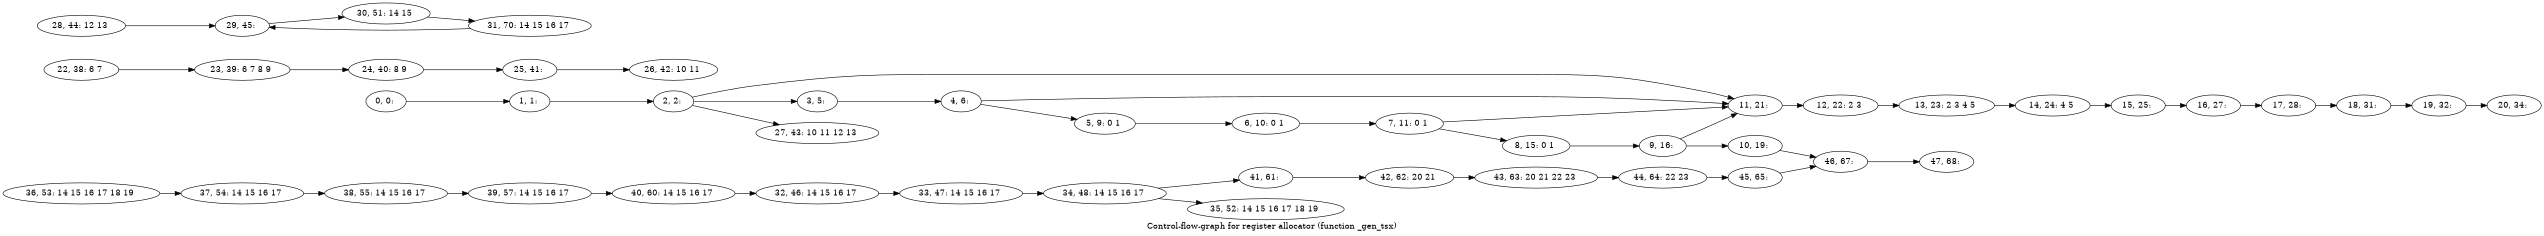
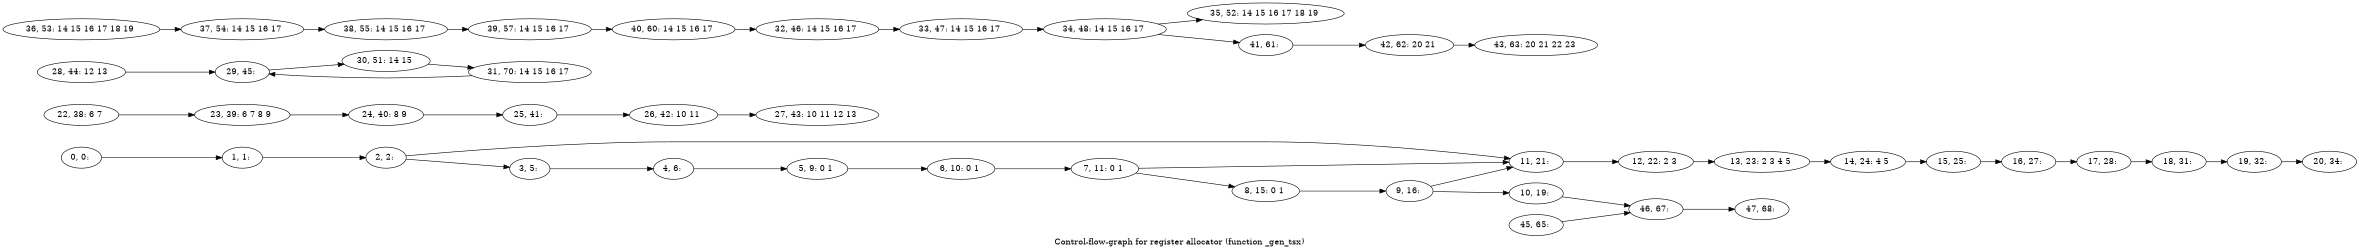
(1352, 97) -> none
(733, 114) -> (734, 115)
(1663, 178) -> none
